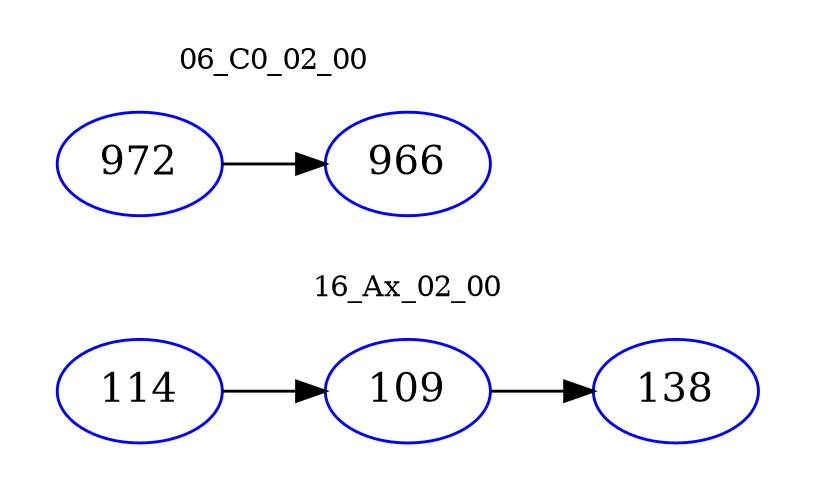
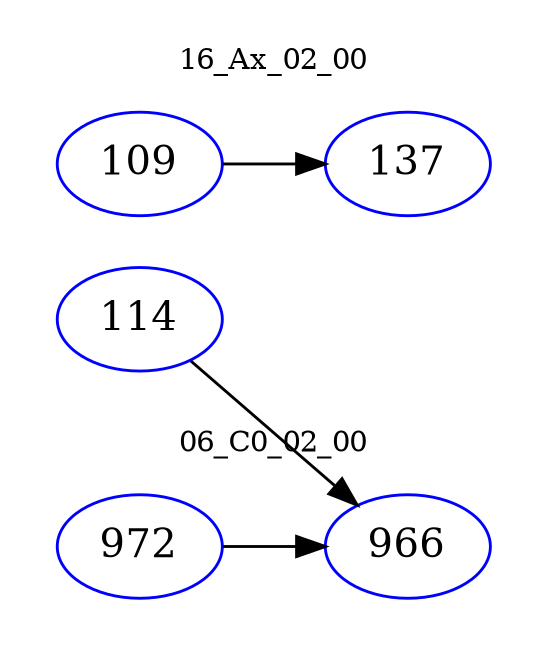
(259, 391) -> (277, 436)
(676, 391) -> (408, 164)
